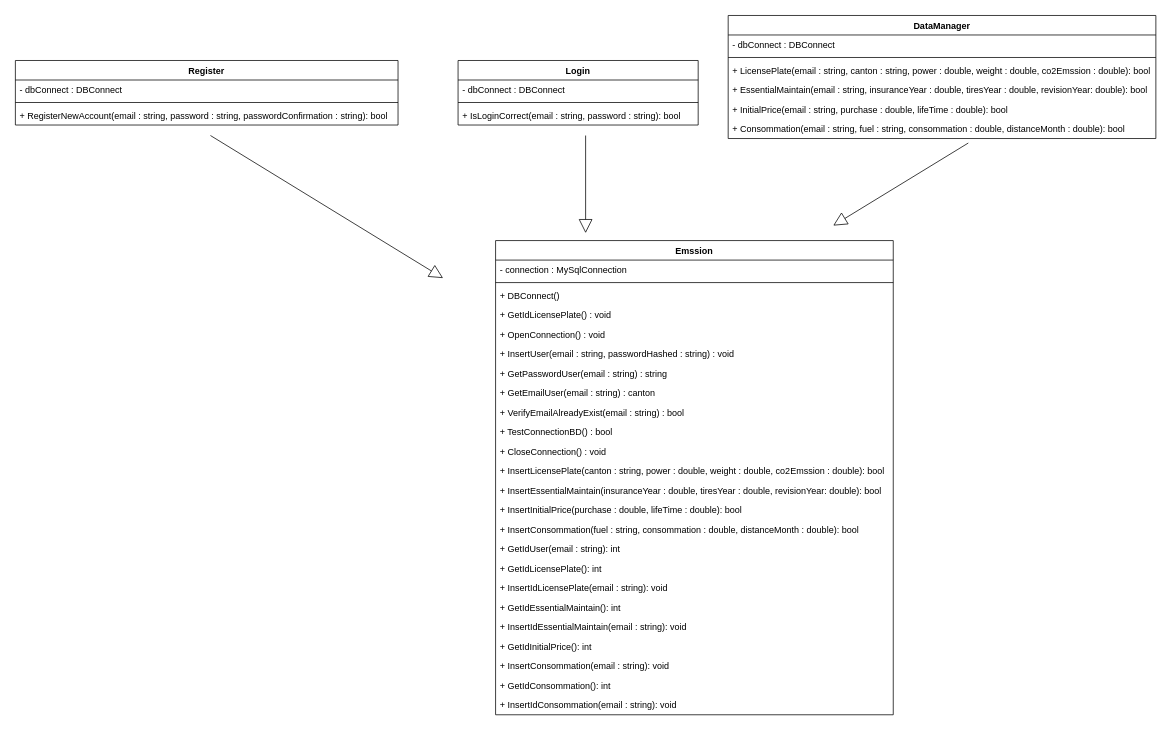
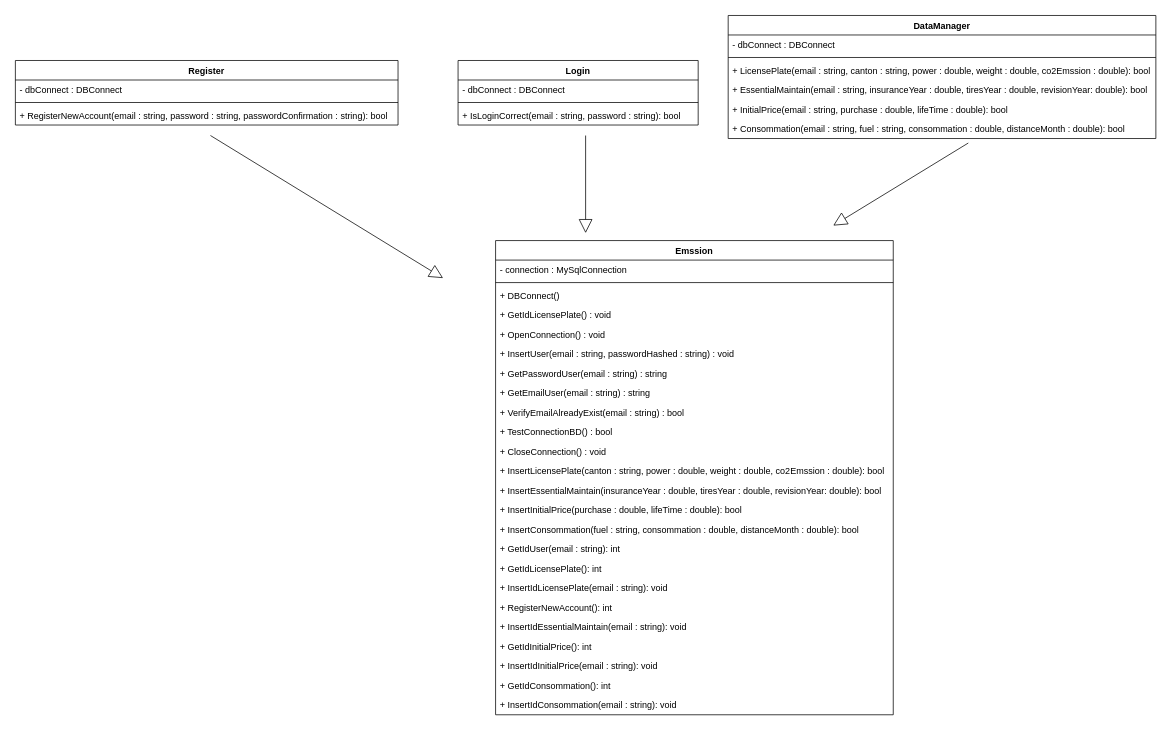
(584, 393) -> (583, 393)
(568, 608) -> (562, 608)
(592, 666) -> (594, 666)
